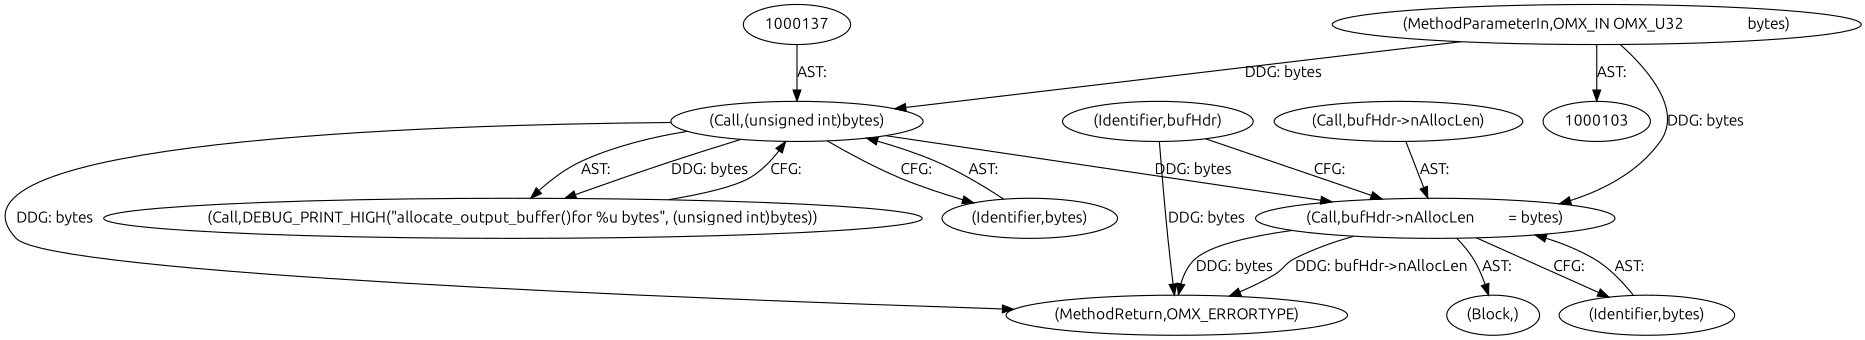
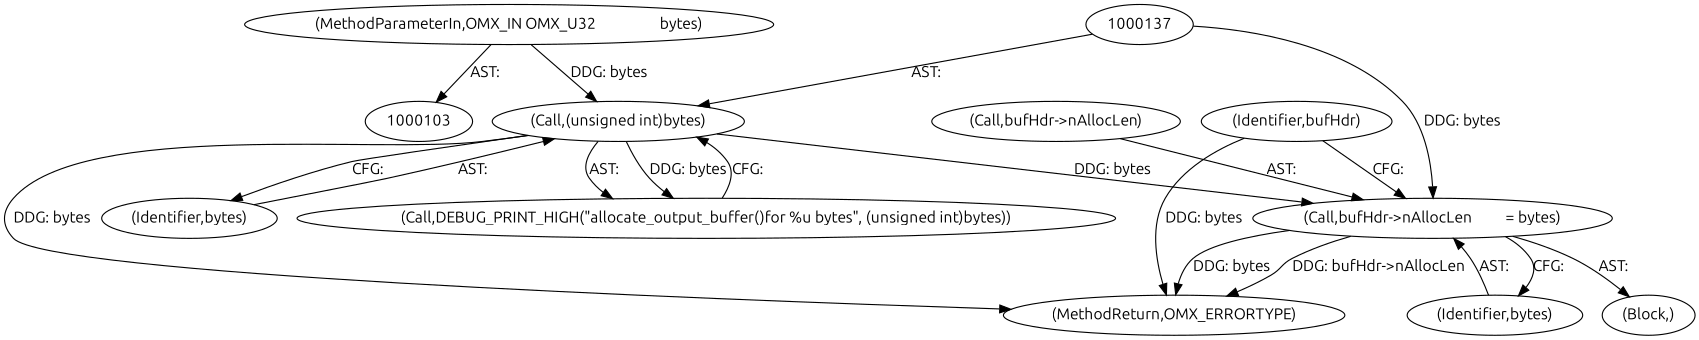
(1661, 139) -> (1348, 63)
